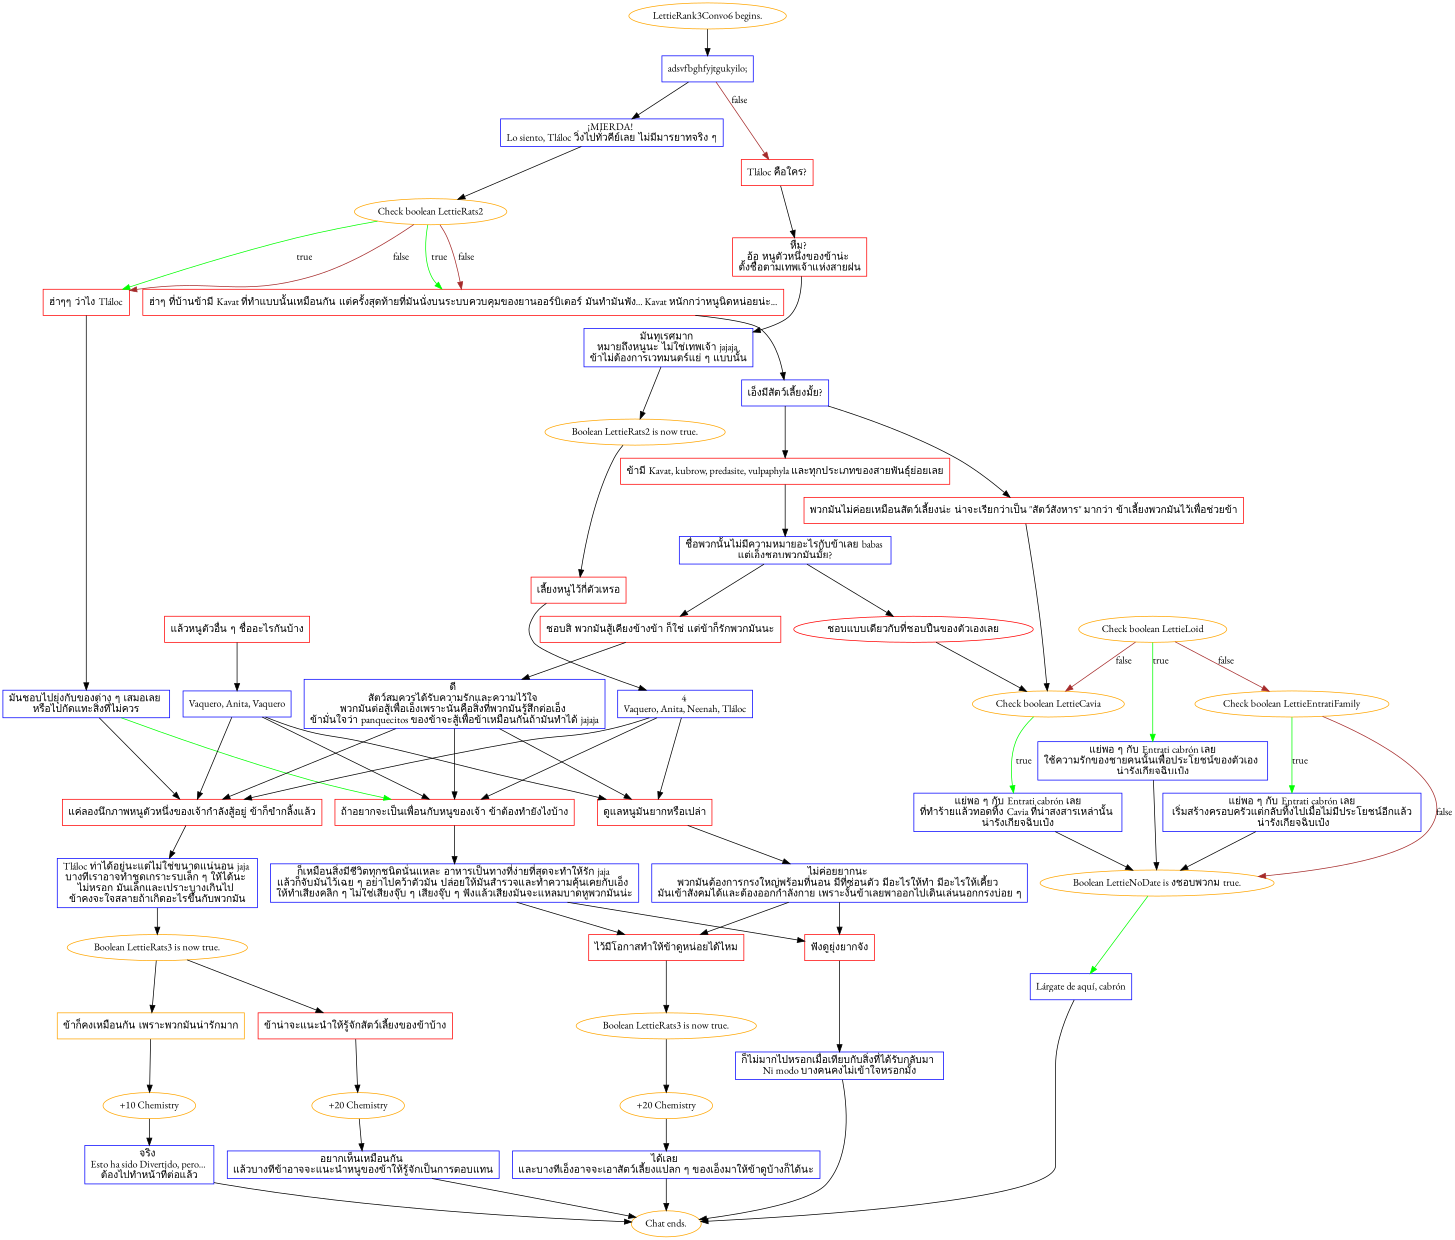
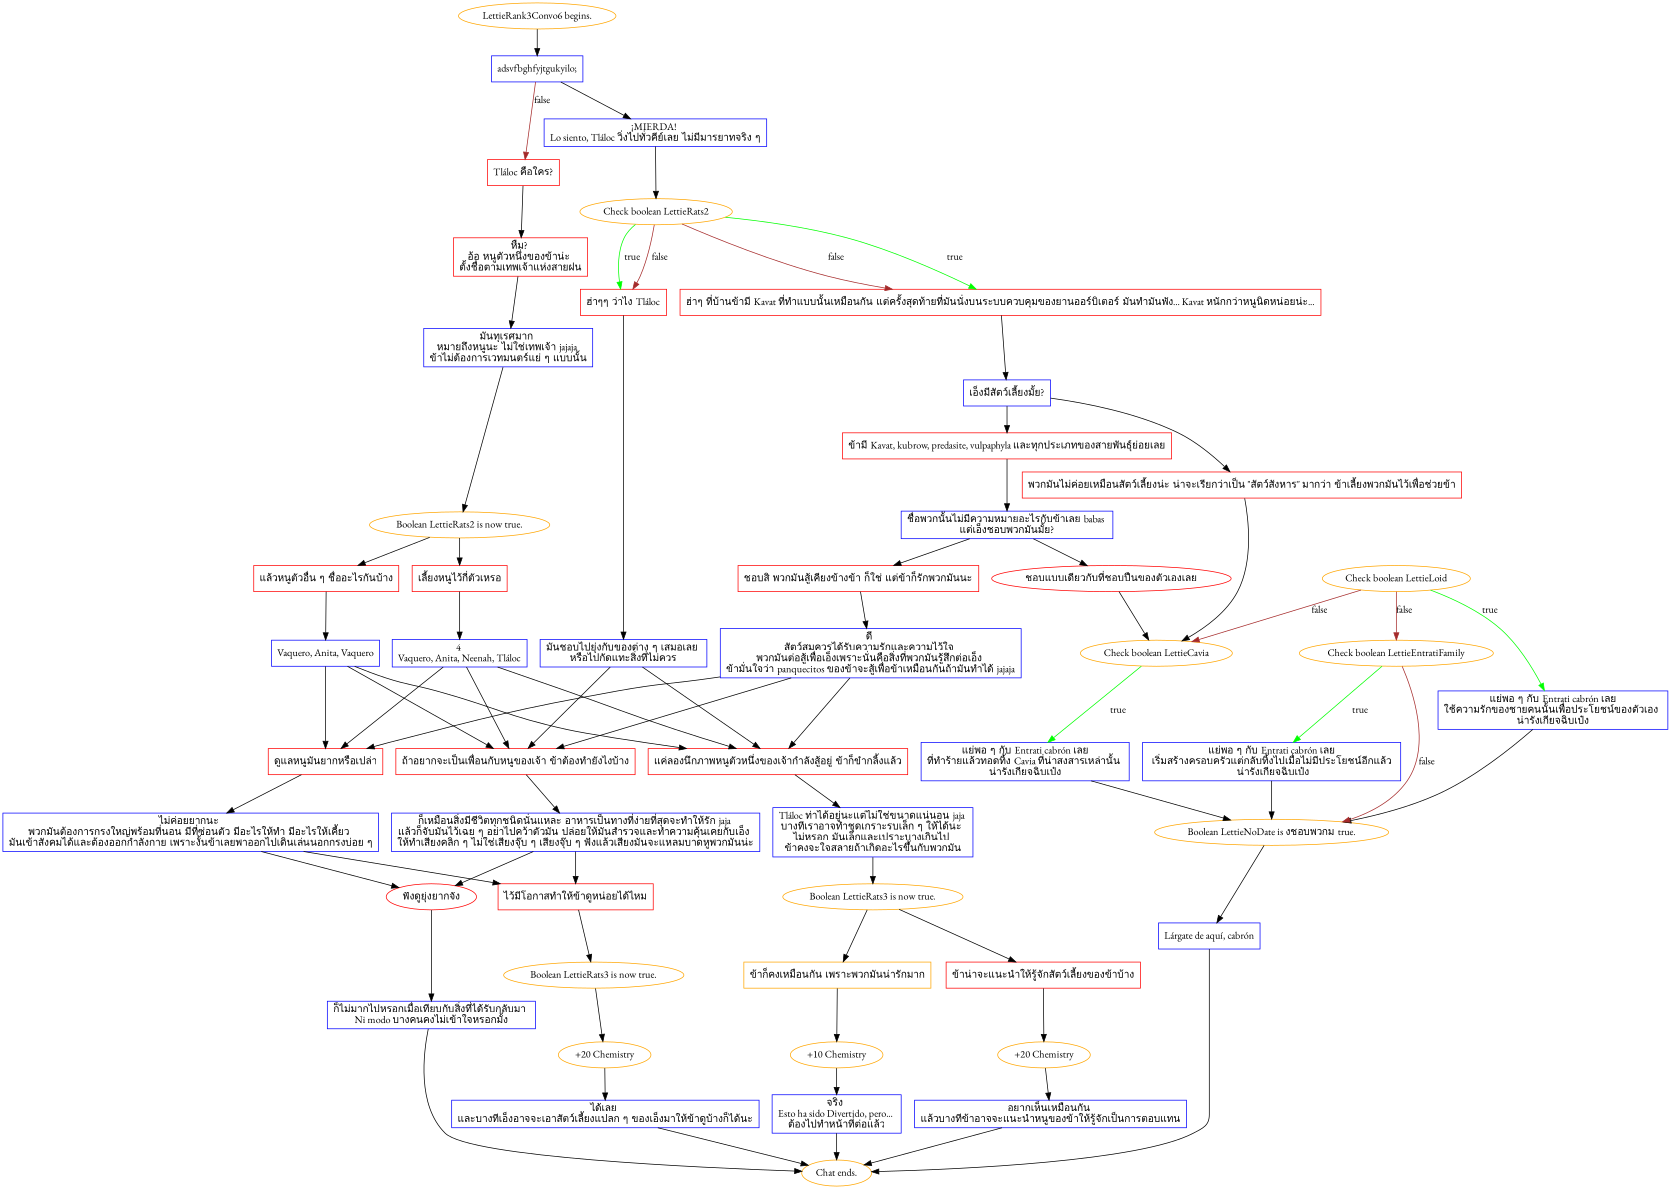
none -> (397, 550)
(251, 762) -> (572, 705)
(1121, 932) -> (1242, 881)
(840, 948) -> (431, 897)
